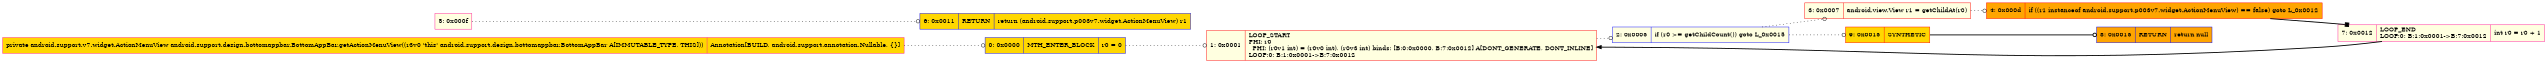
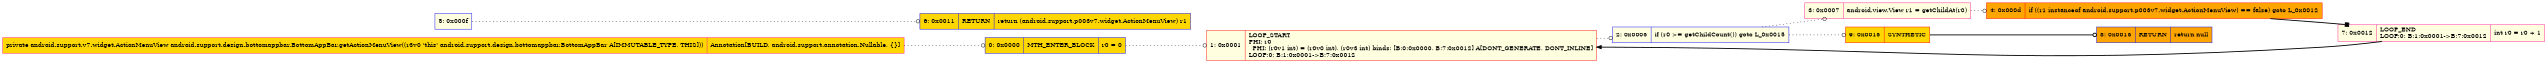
(1888, 11) -> (1888, 11)
(453, 21) -> (453, 21)
